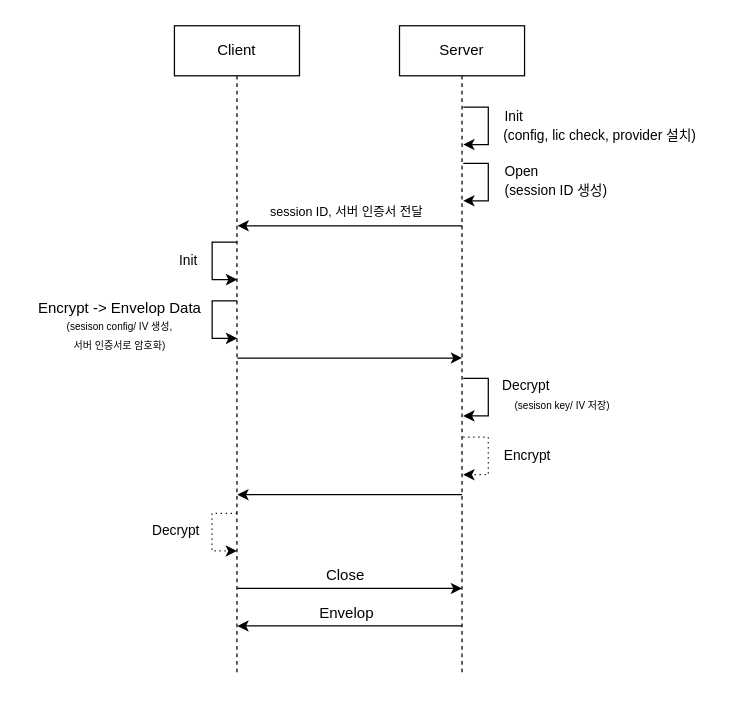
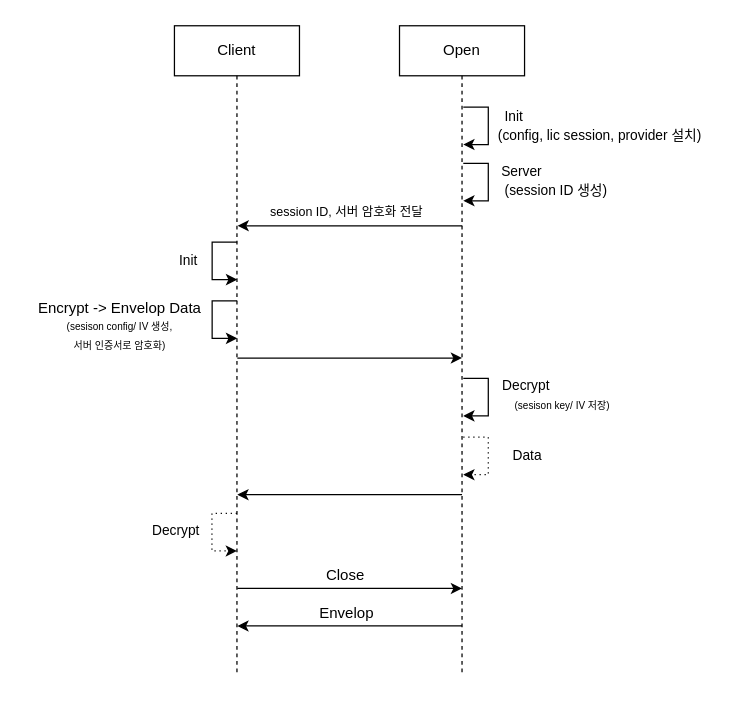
(462, 51) -> (462, 51)
(600, 126) -> (600, 126)
(556, 181) -> (556, 181)
(347, 212) -> (347, 212)
(528, 456) -> (528, 456)
